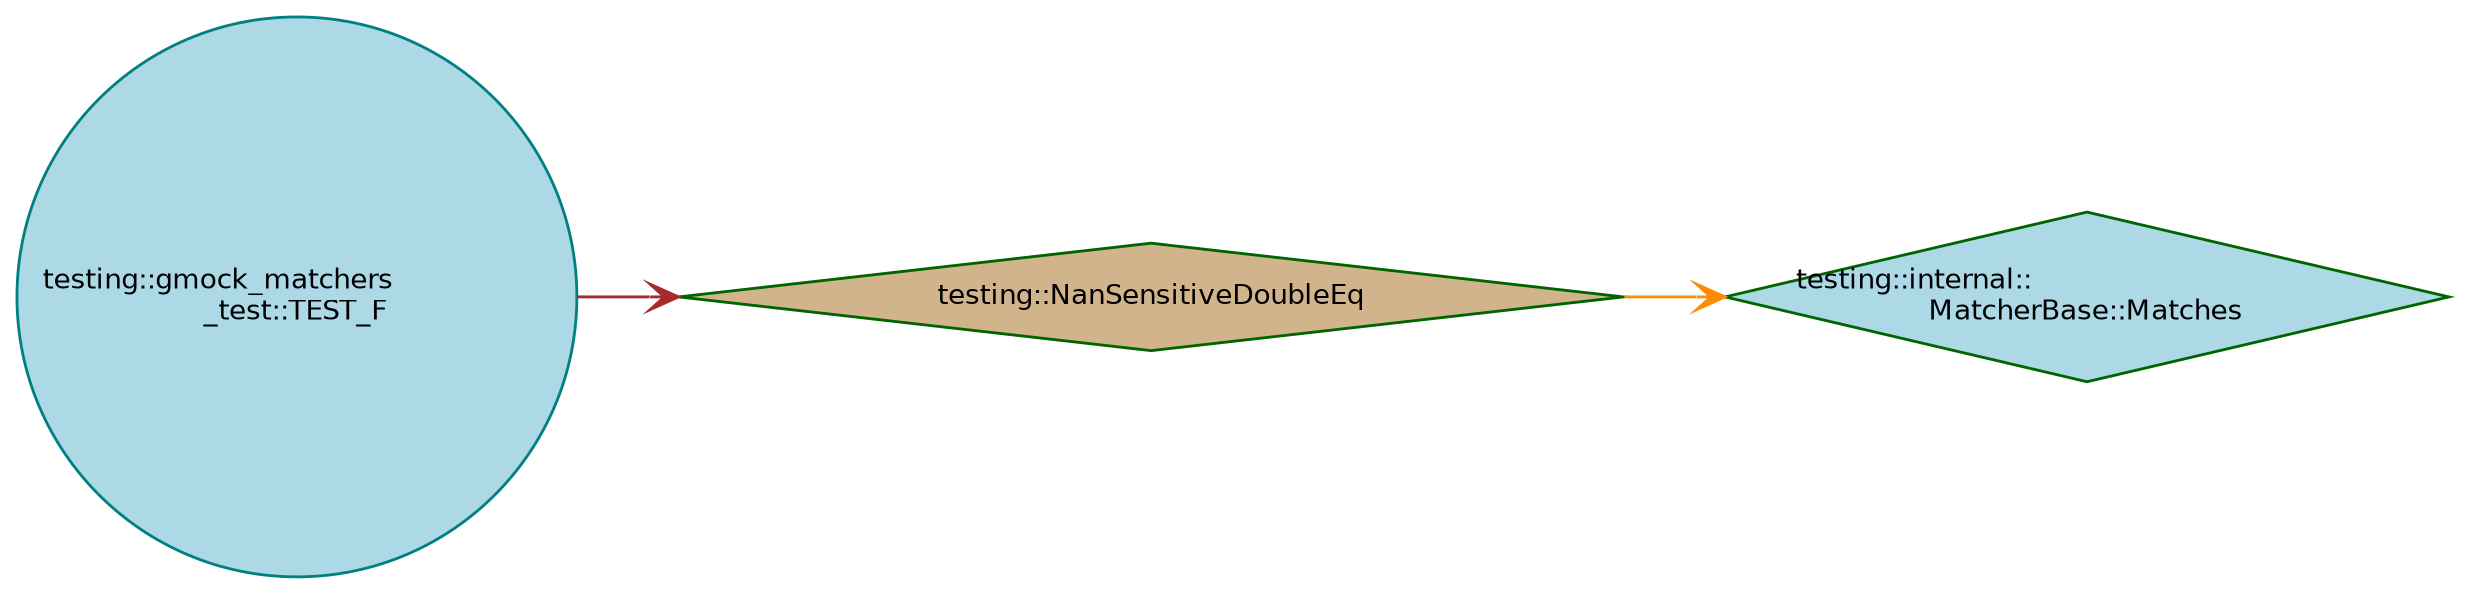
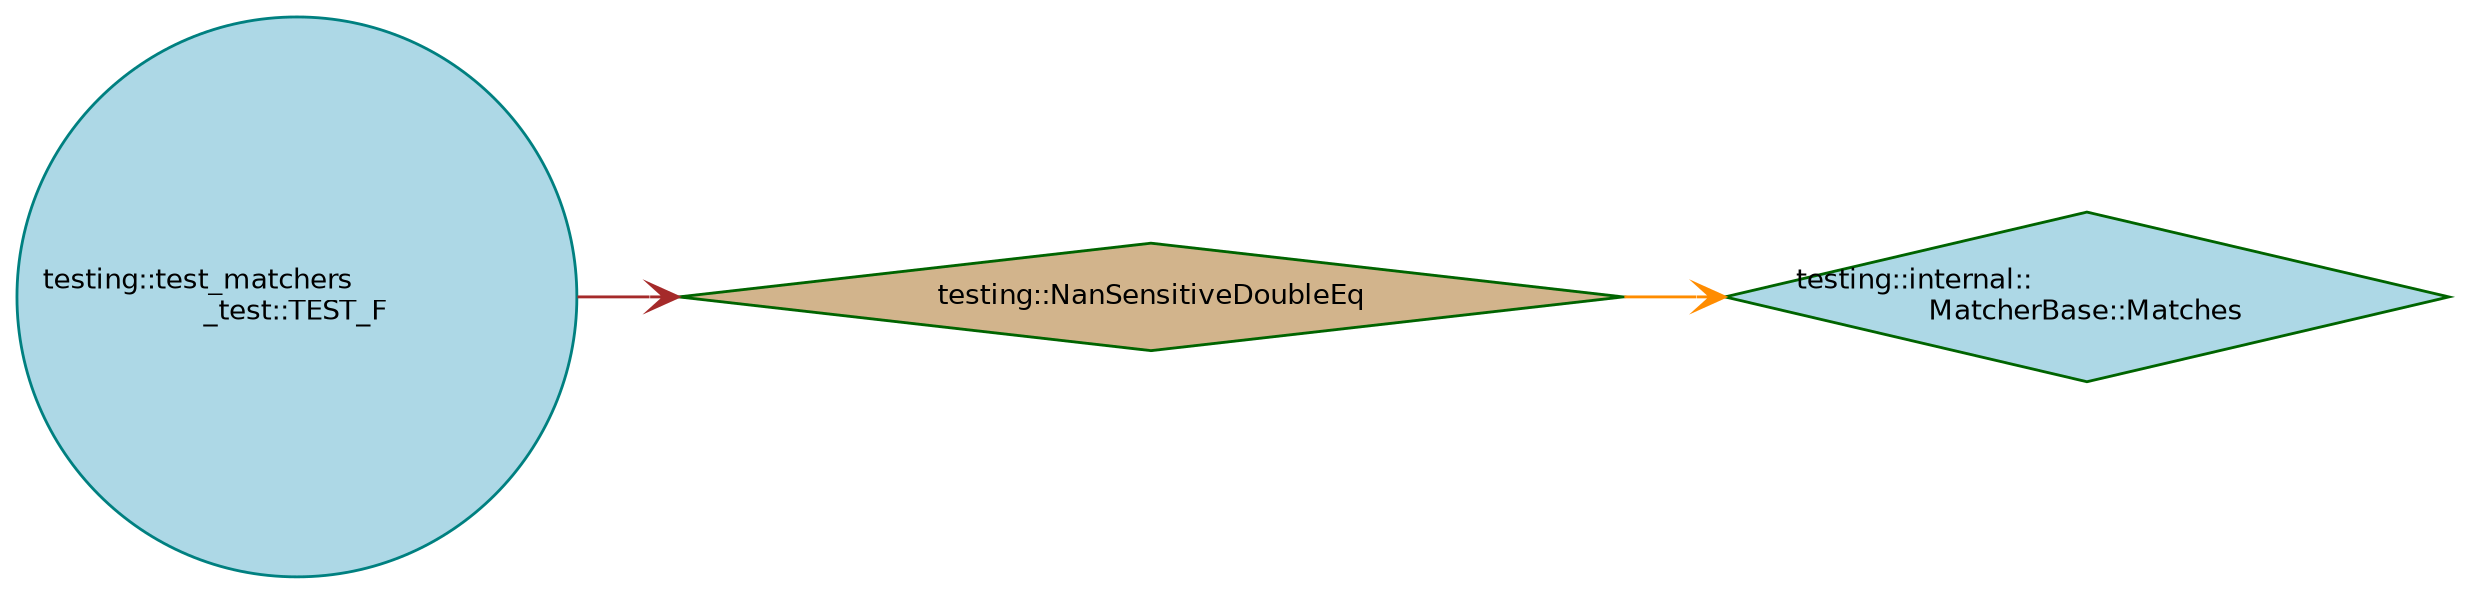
(297, 297) -> (297, 297)
